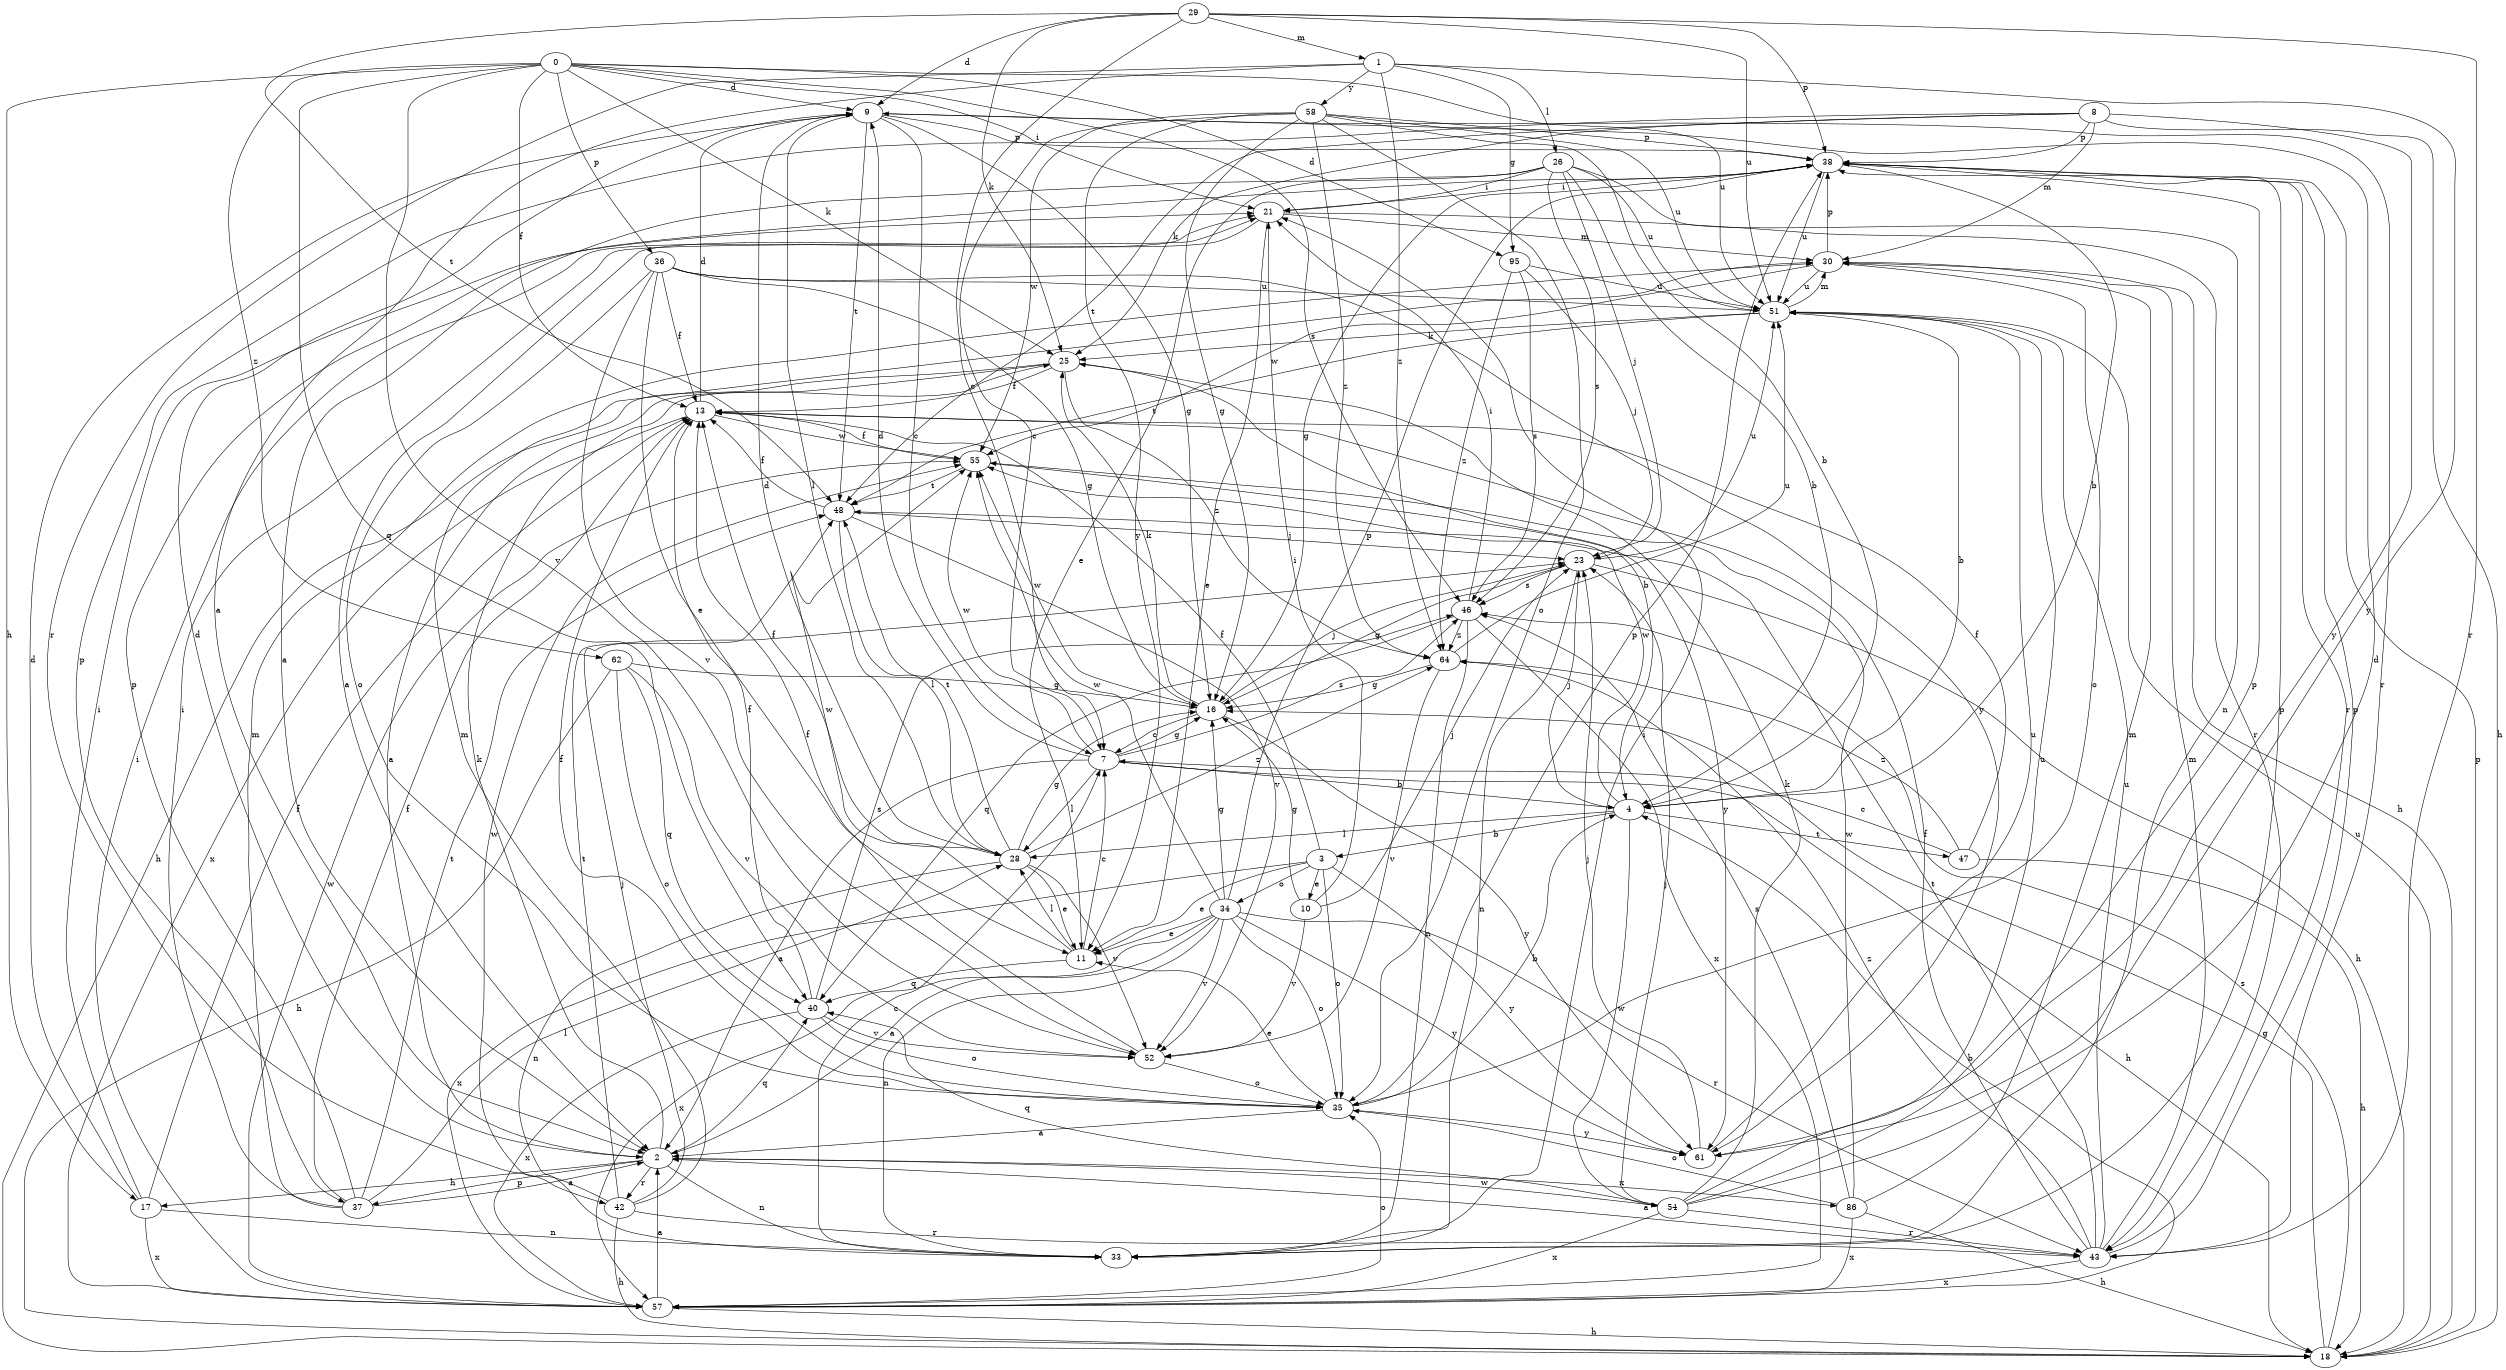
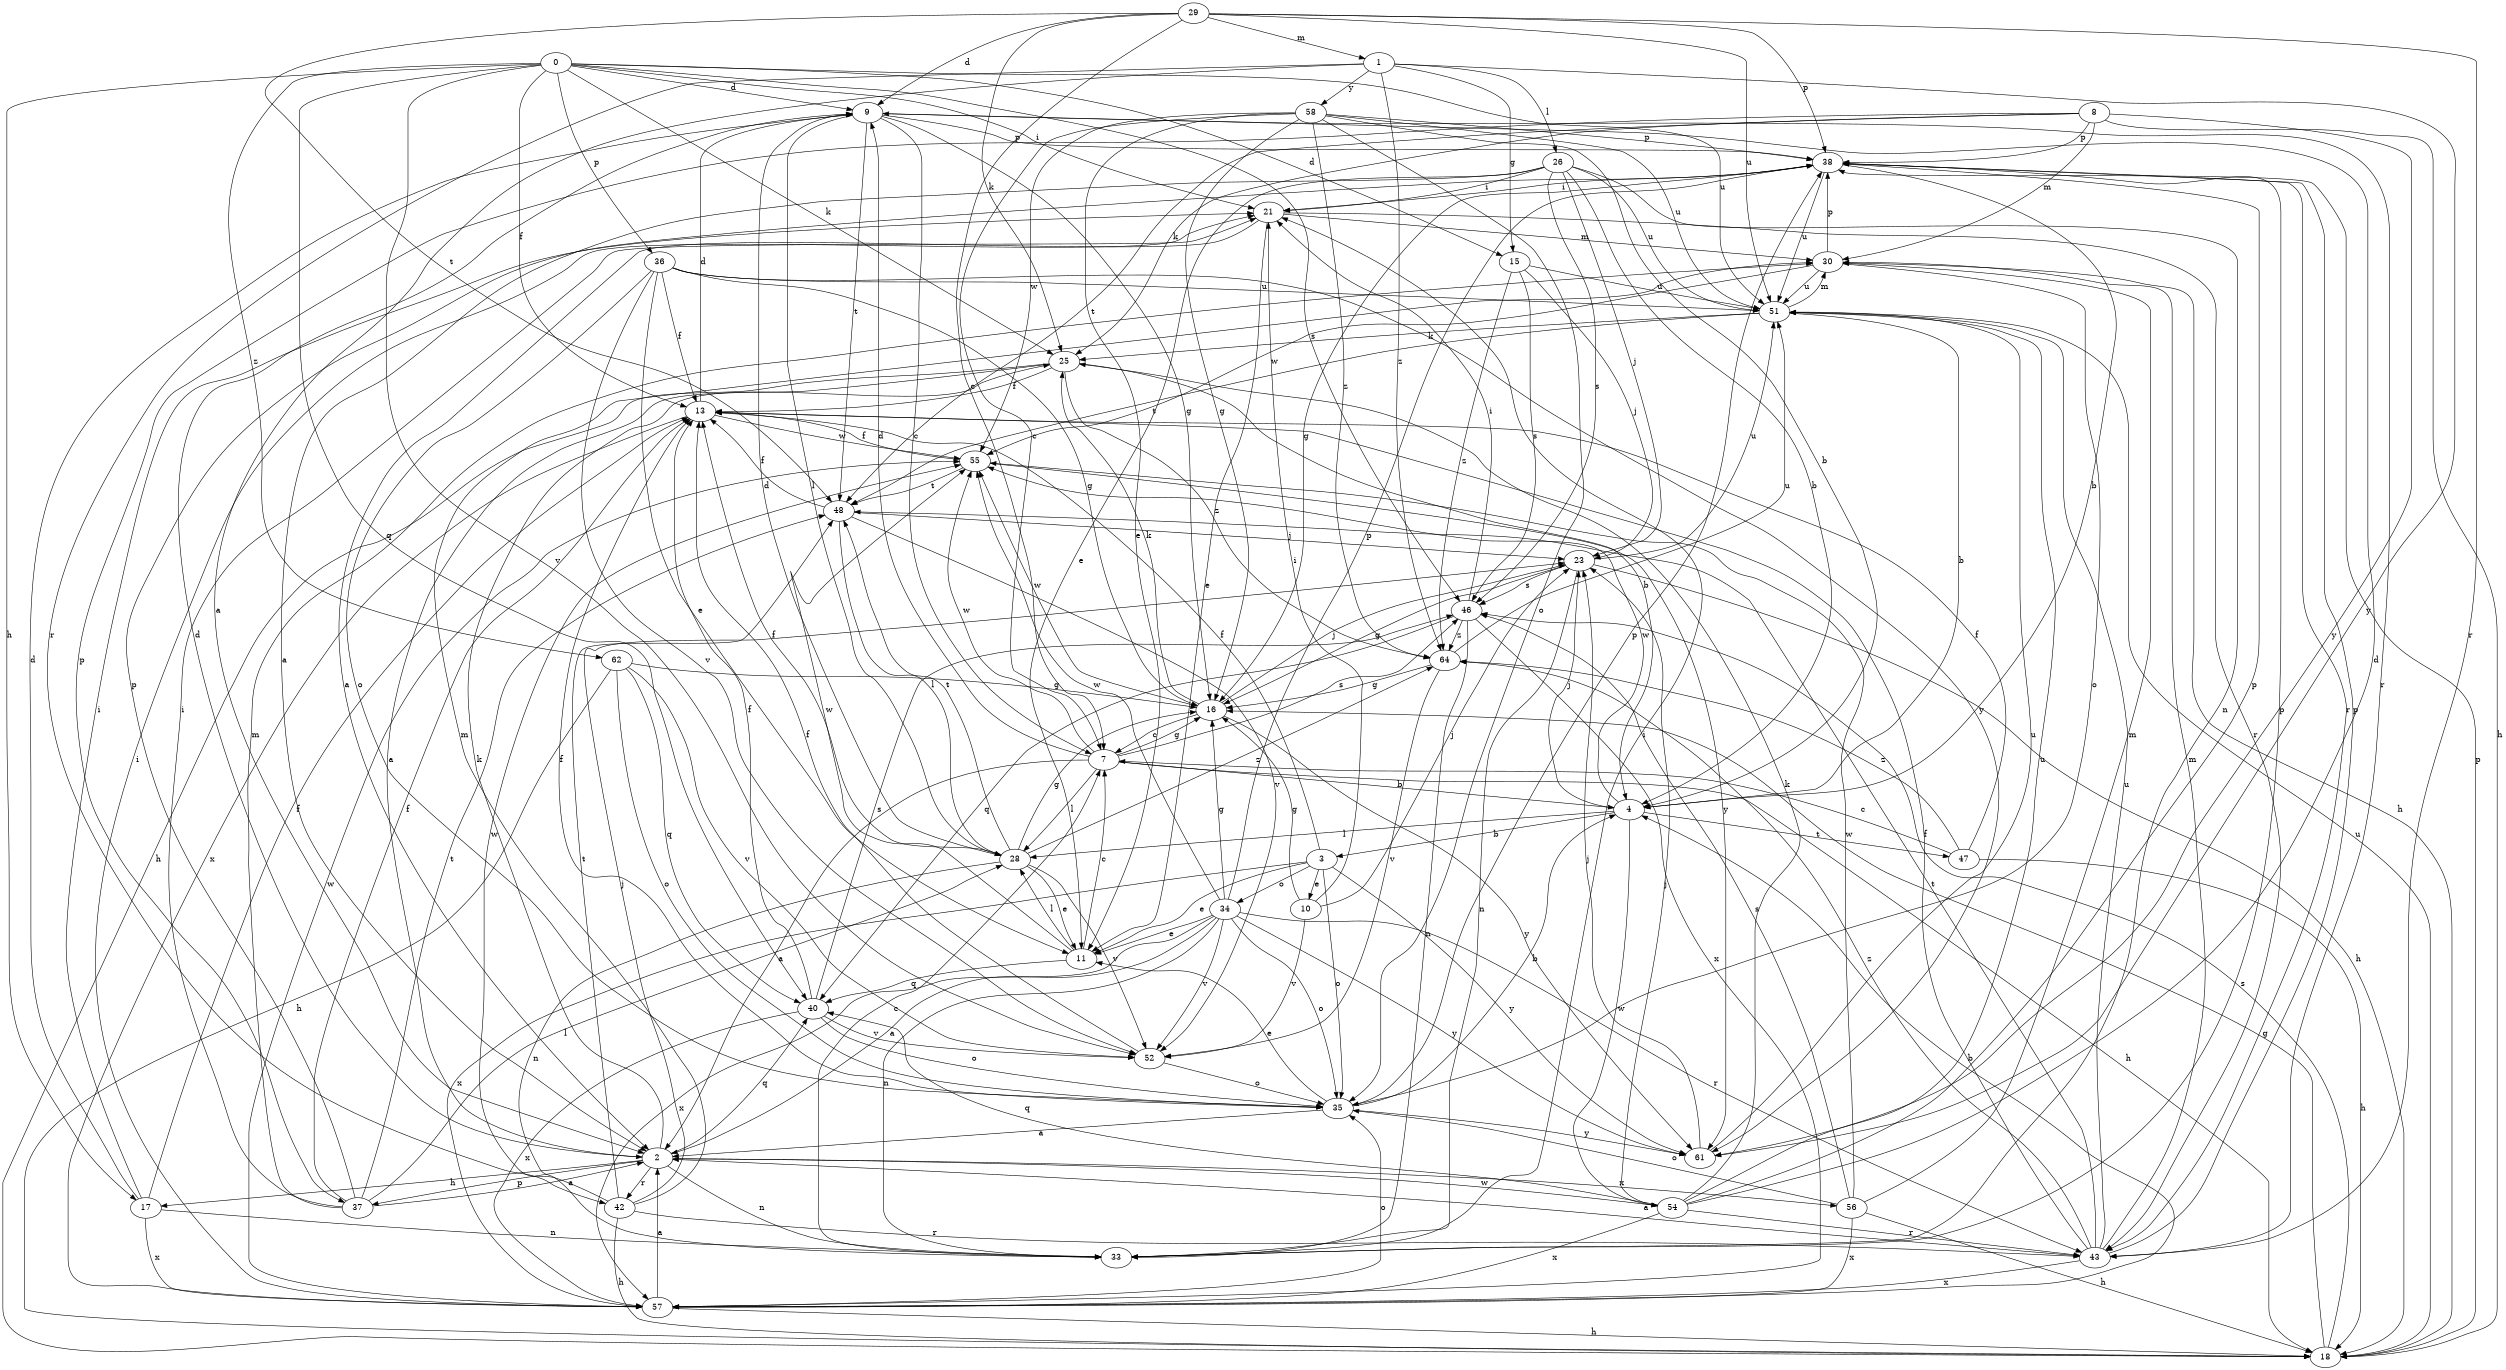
(1515, 262) -> (1515, 262)
(1138, 536) -> (1138, 536)
(1852, 1208) -> (1852, 1208)
